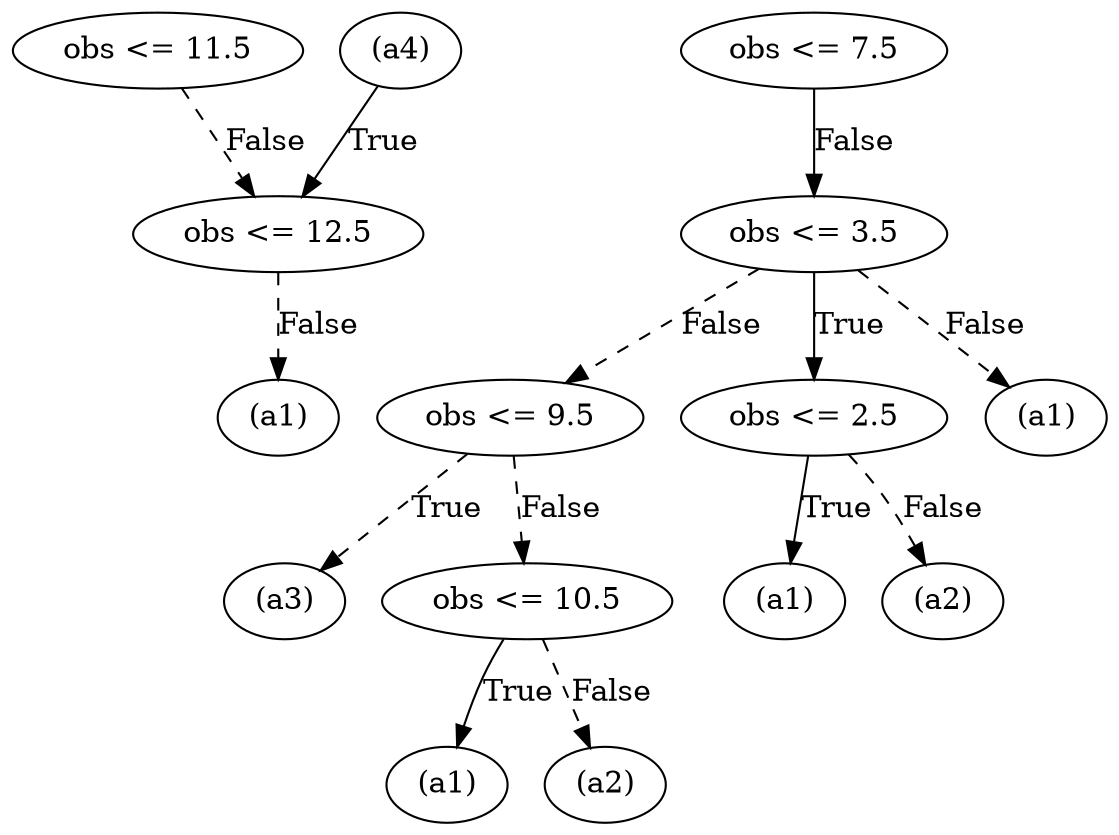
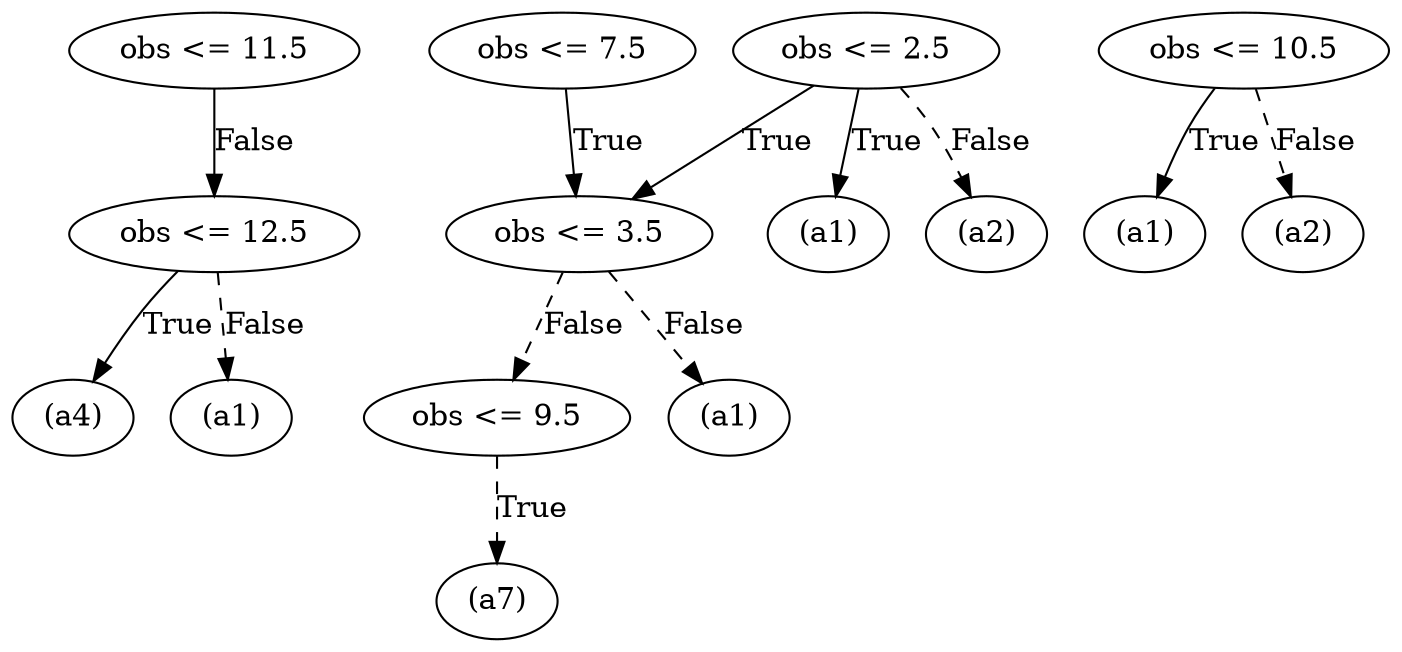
(212, 133) -> (214, 132)
(346, 133) -> (139, 315)
(854, 142) -> (609, 142)
(814, 315) -> (732, 136)
(518, 499) -> none
(285, 601) -> (497, 601)
